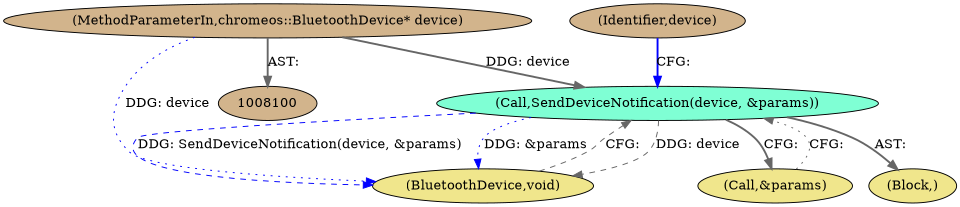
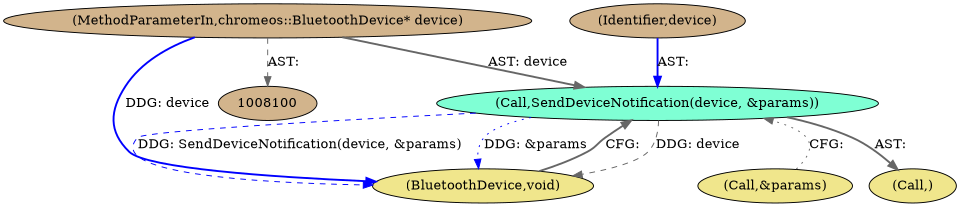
(268, 57) -> (268, 57)
(528, 62) -> (528, 62)
(676, 62) -> (676, 62)
(751, 135) -> none
(123, 145) -> (123, 145)
(584, 153) -> (584, 153)
(913, 186) -> (913, 186)
